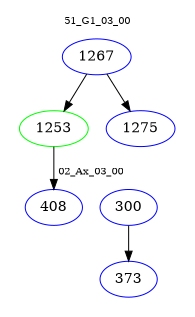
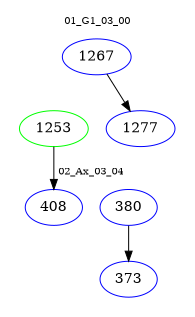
(98, 21) -> (98, 21)
(78, 88) -> none
(141, 129) -> (141, 129)
(91, 172) -> (91, 172)
(129, 207) -> (129, 207)
